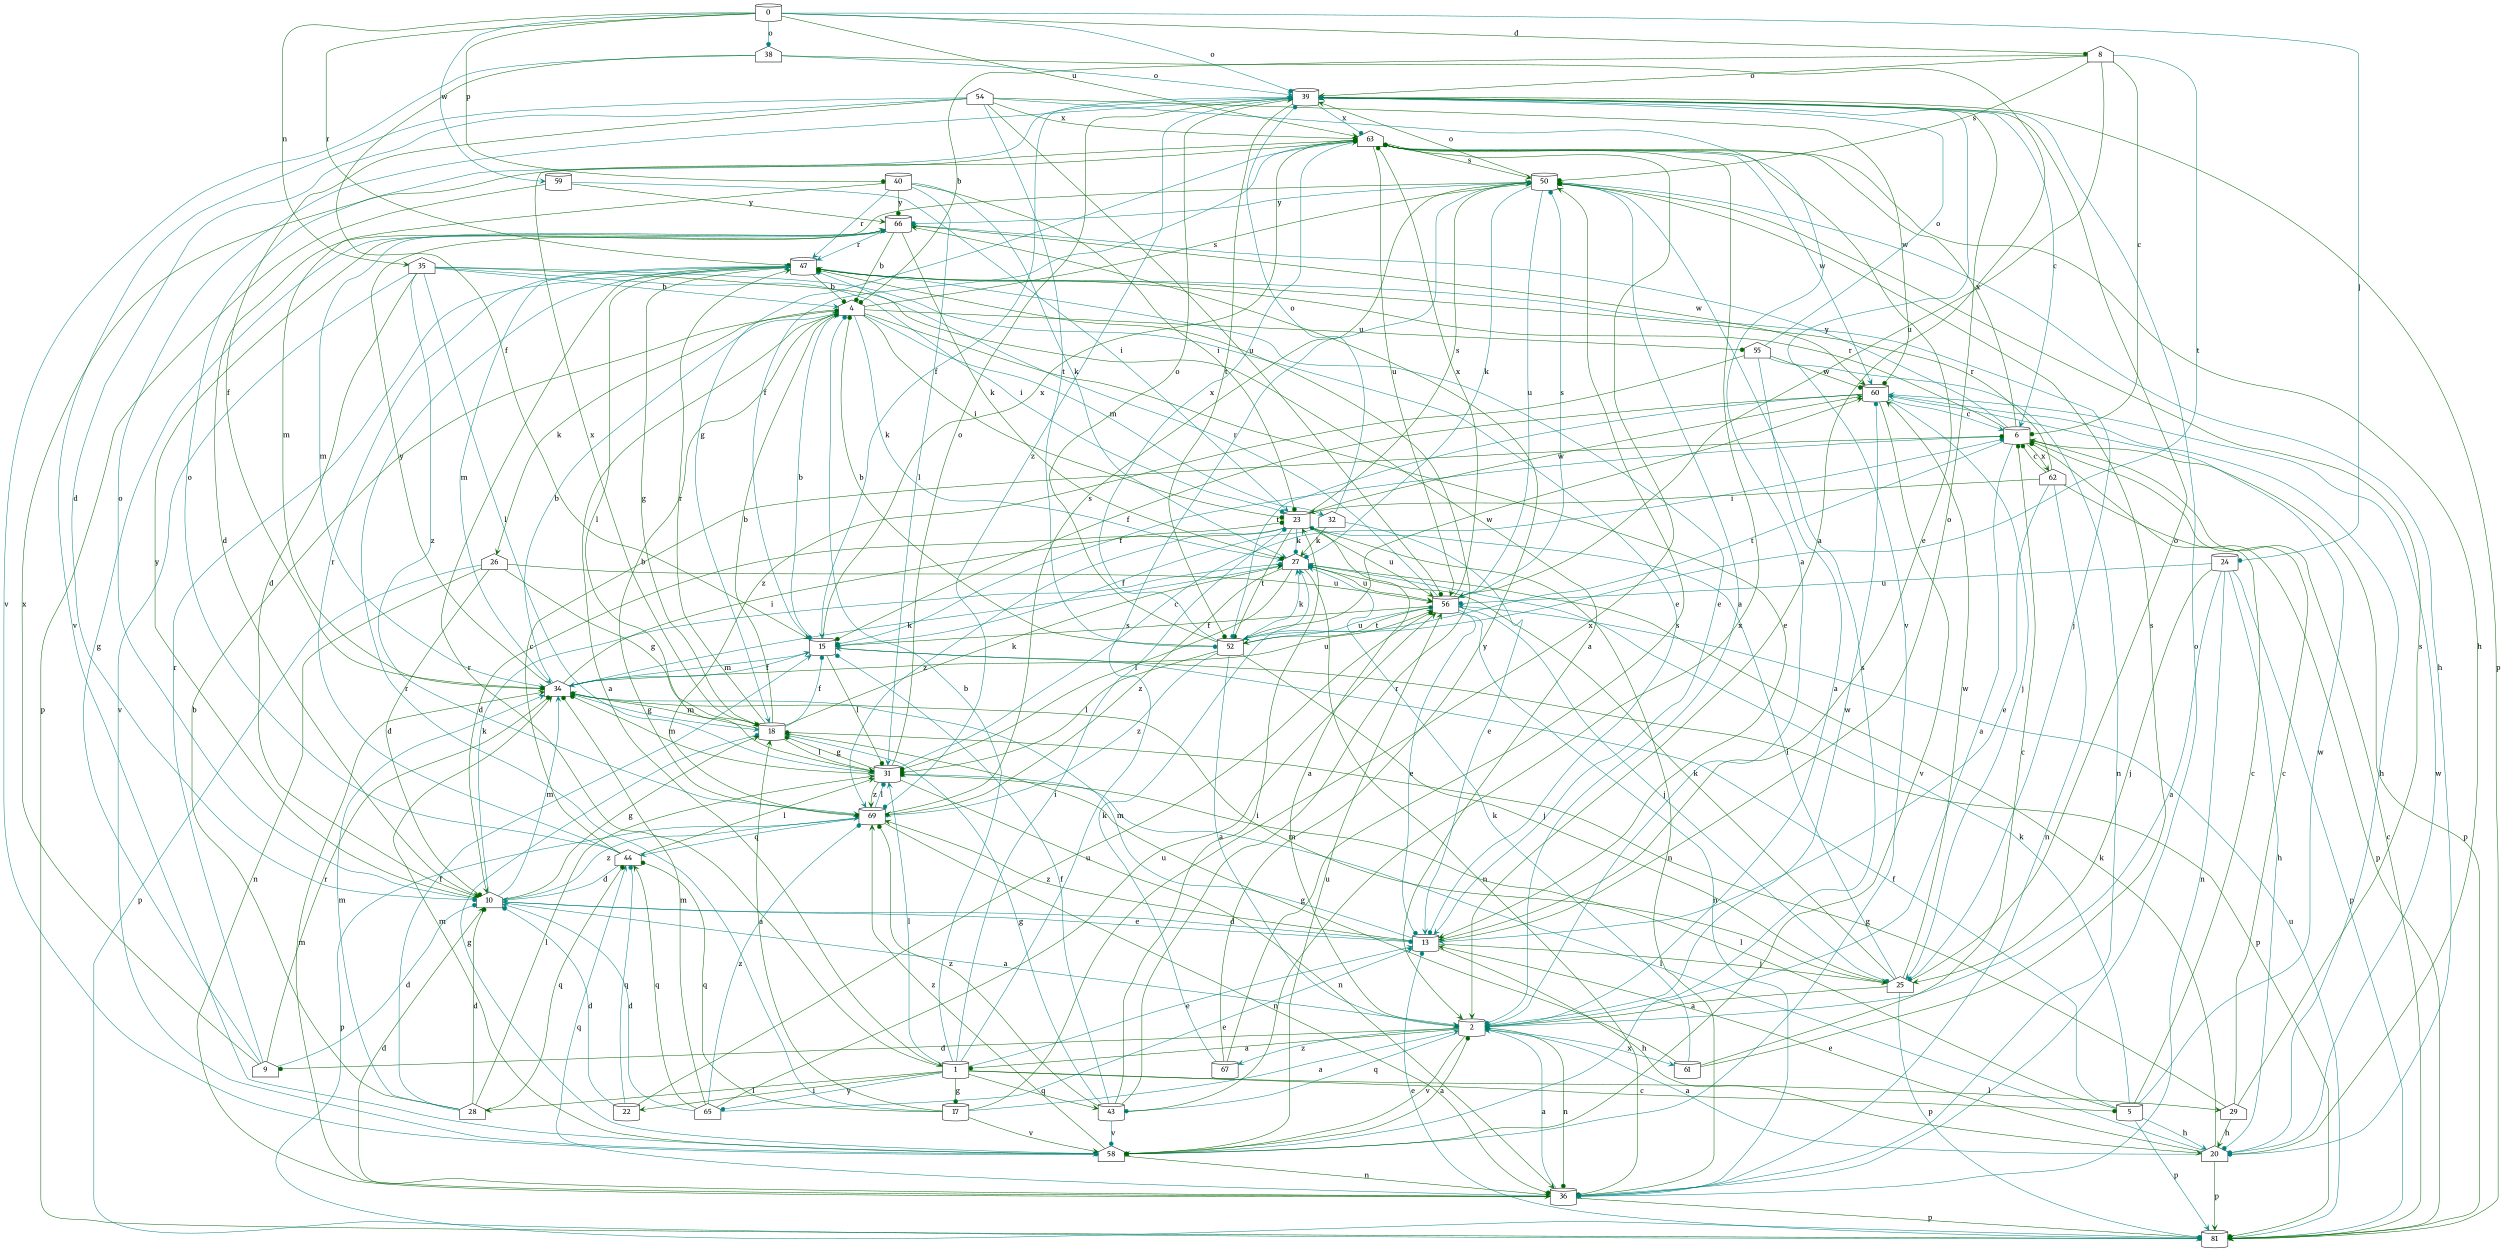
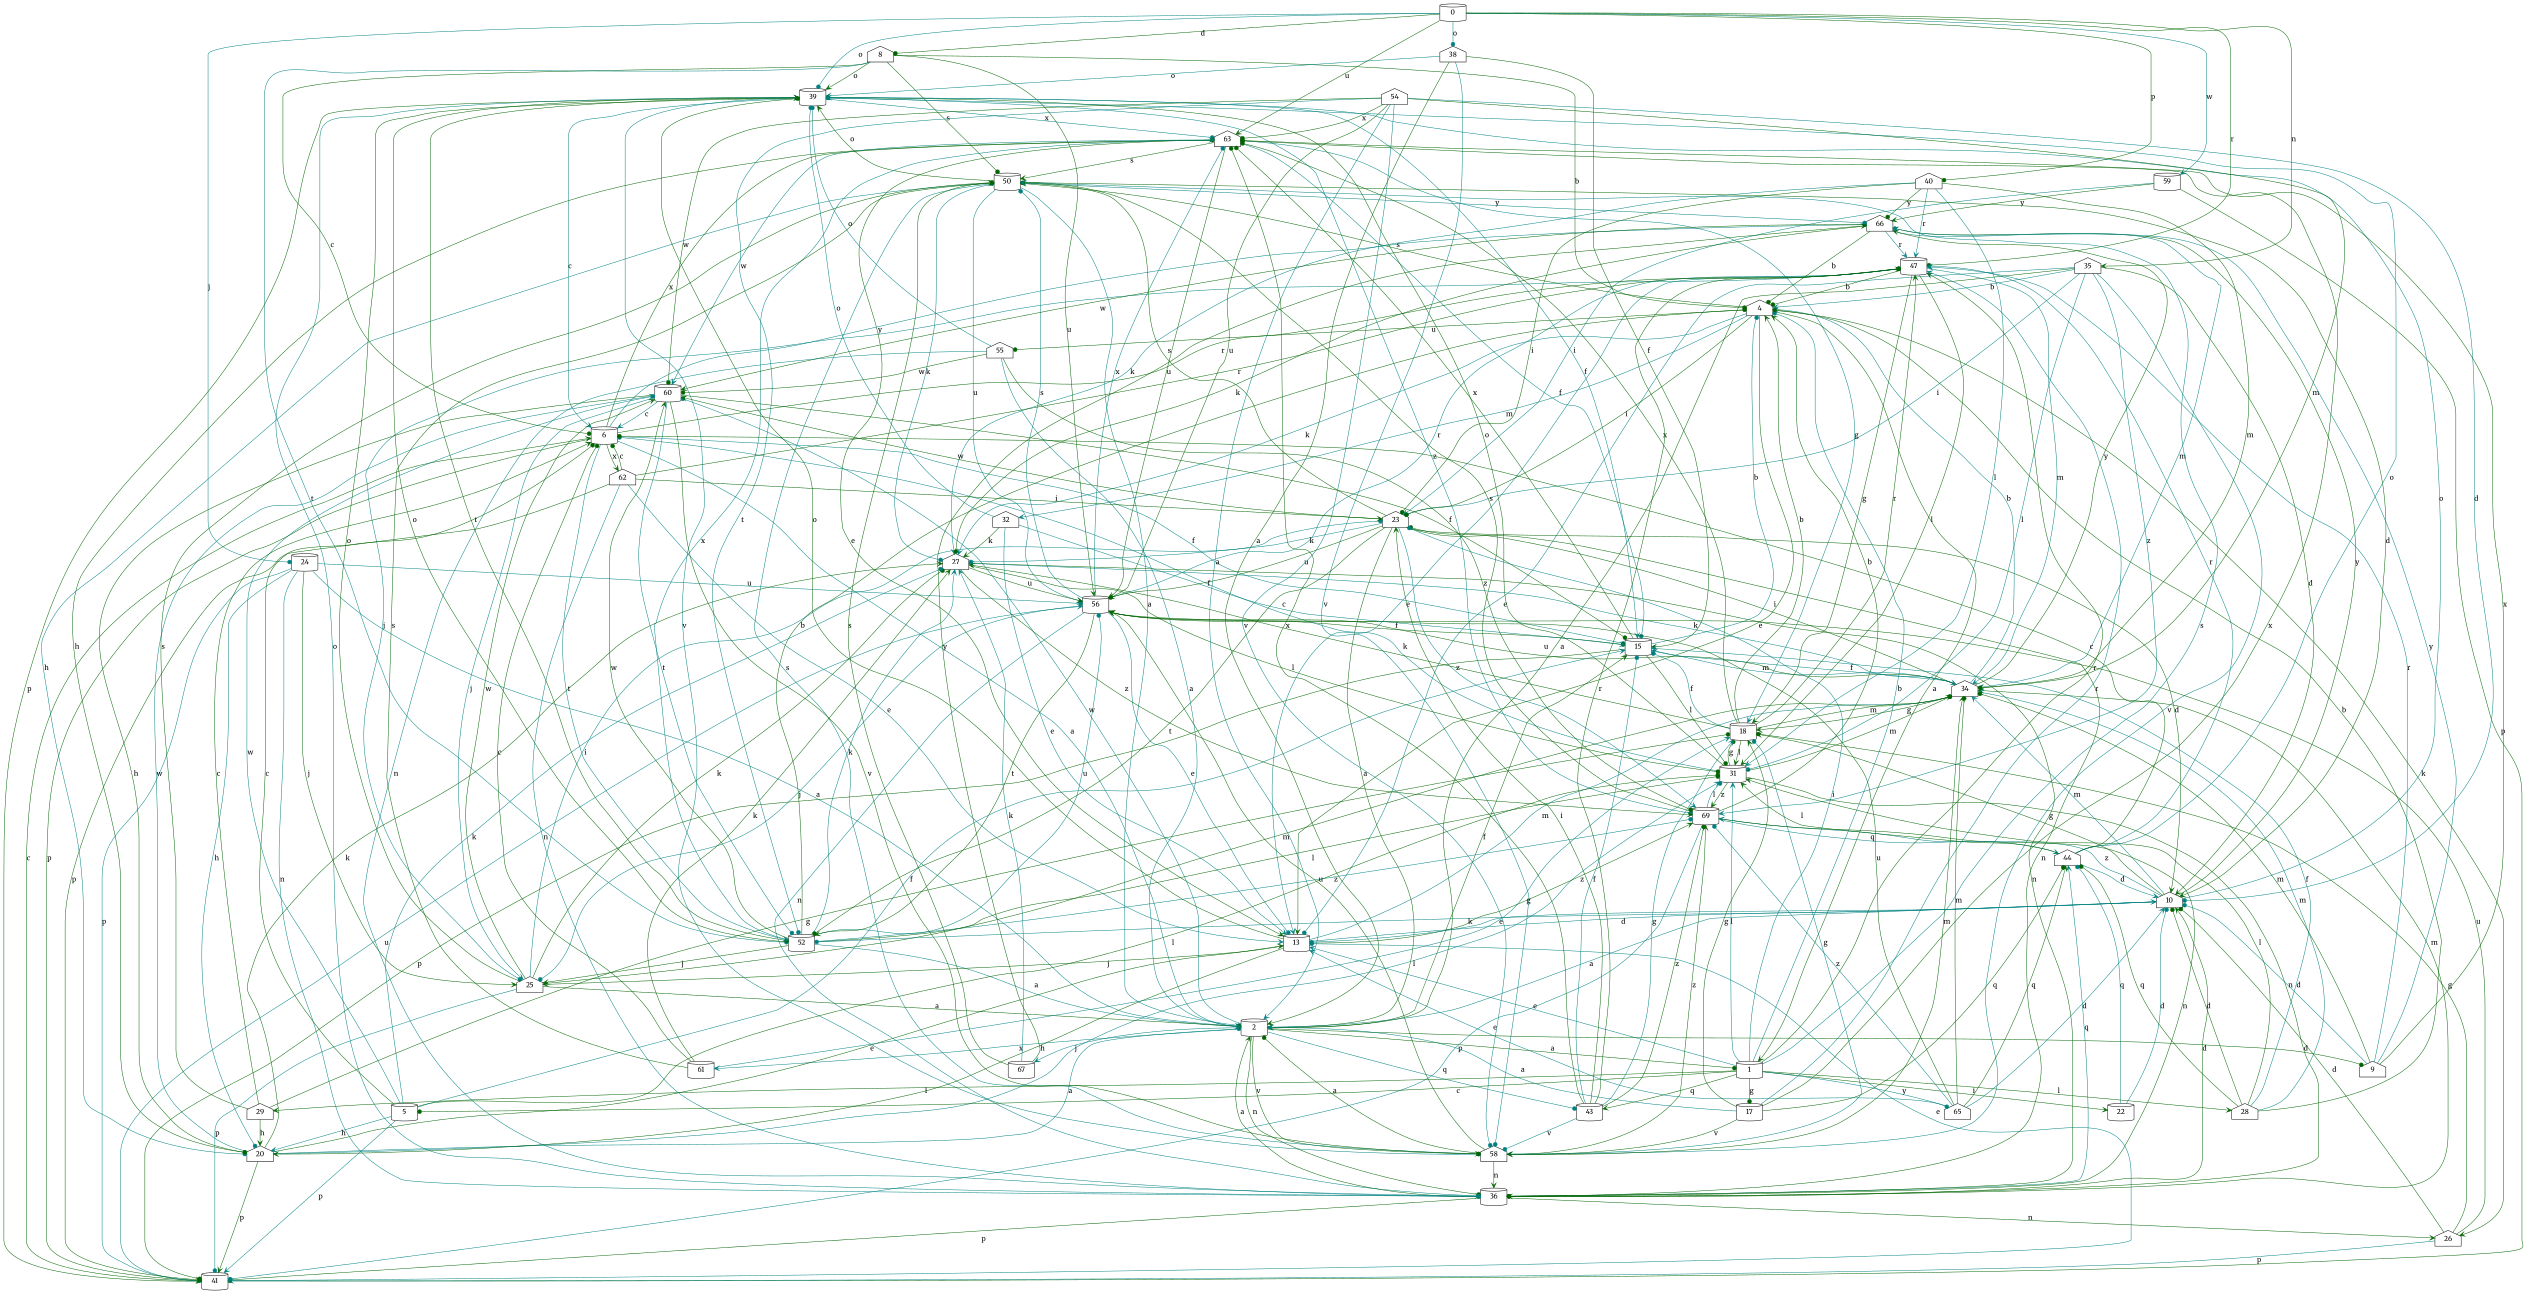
(898, 182) -> (1929, 182)
(898, 224) -> (1880, 224)
(1477, 266) -> (1220, 262)
(1454, 370) -> (1118, 362)
(228, 393) -> (2316, 393)
(1297, 520) -> (1396, 520)
(1945, 541) -> (265, 336)
(779, 613) -> (1487, 918)
(2398, 619) -> (106, 606)
(2341, 630) -> (247, 636)
(99, 647) -> (2431, 647)
(661, 717) -> (1857, 717)
(1484, 808) -> (753, 808)
(1043, 872) -> none
(326, 880) -> (2281, 880)
none -> (1465, 882)
(1280, 901) -> (1254, 981)
(761, 922) -> (1726, 922)
(1303, 1049) -> (1076, 1049)
(1542, 1096) -> (1312, 1172)
(337, 1175) -> (1968, 1218)
(2215, 1239) -> (215, 1281)
